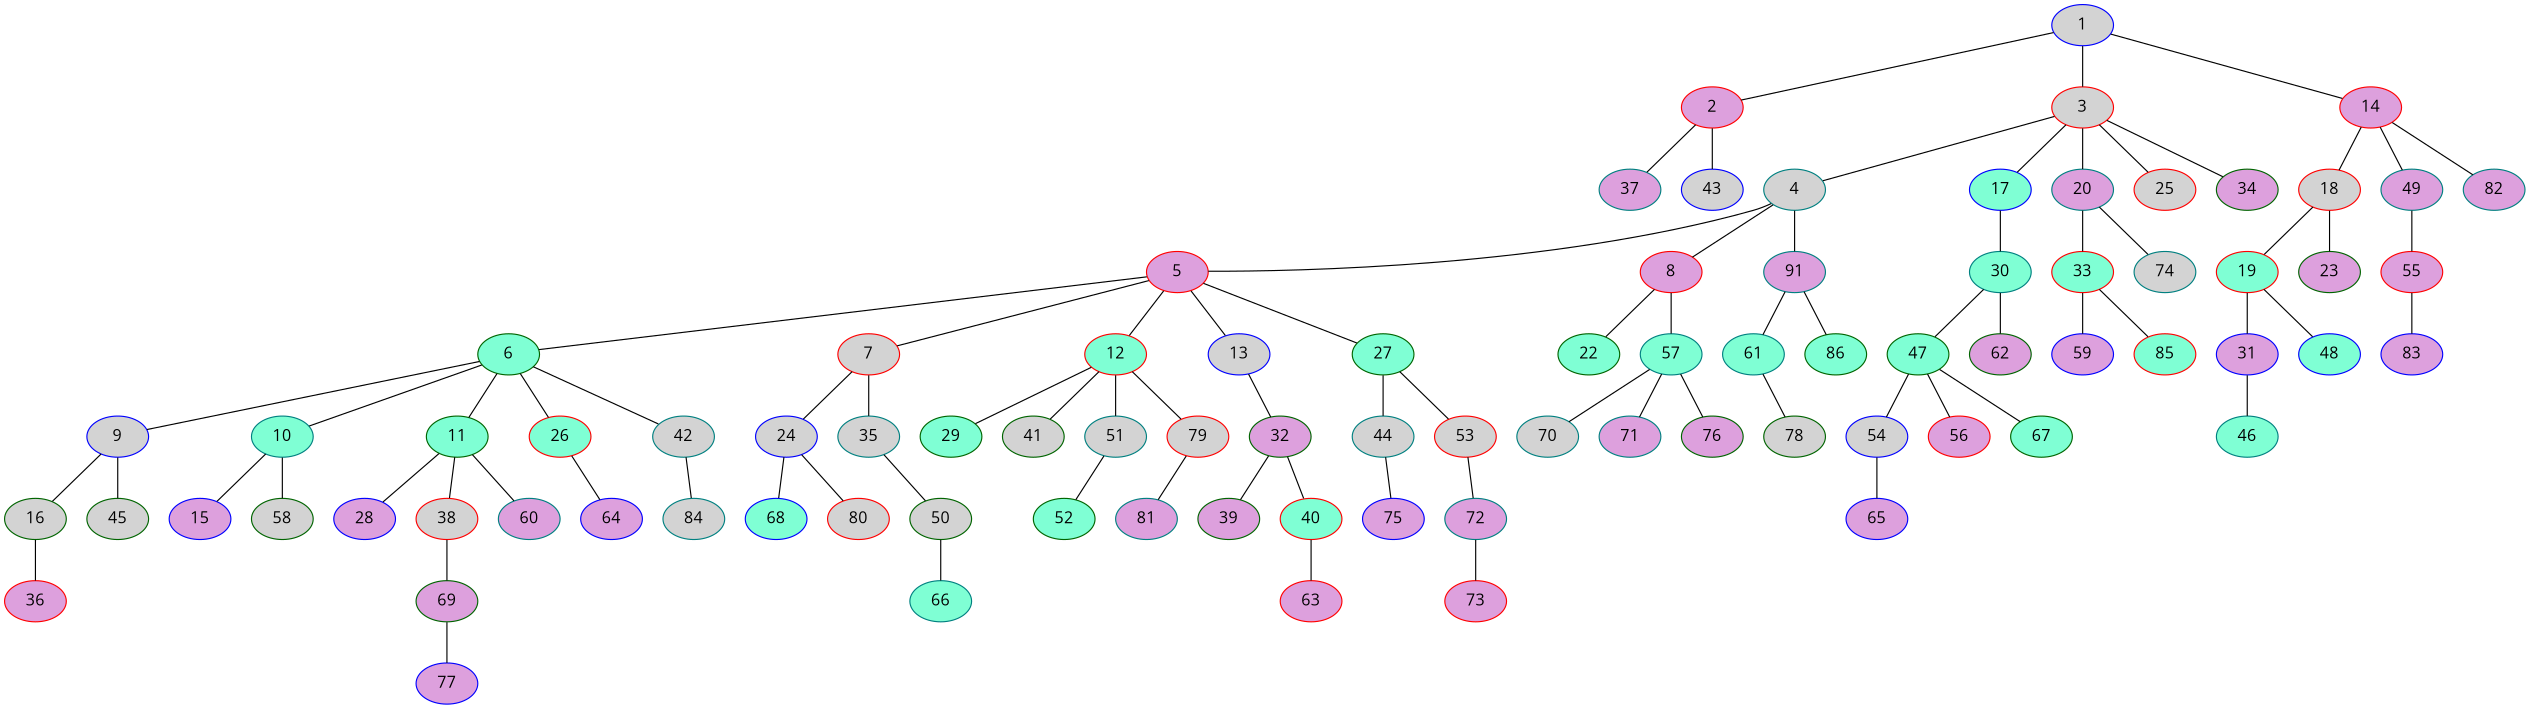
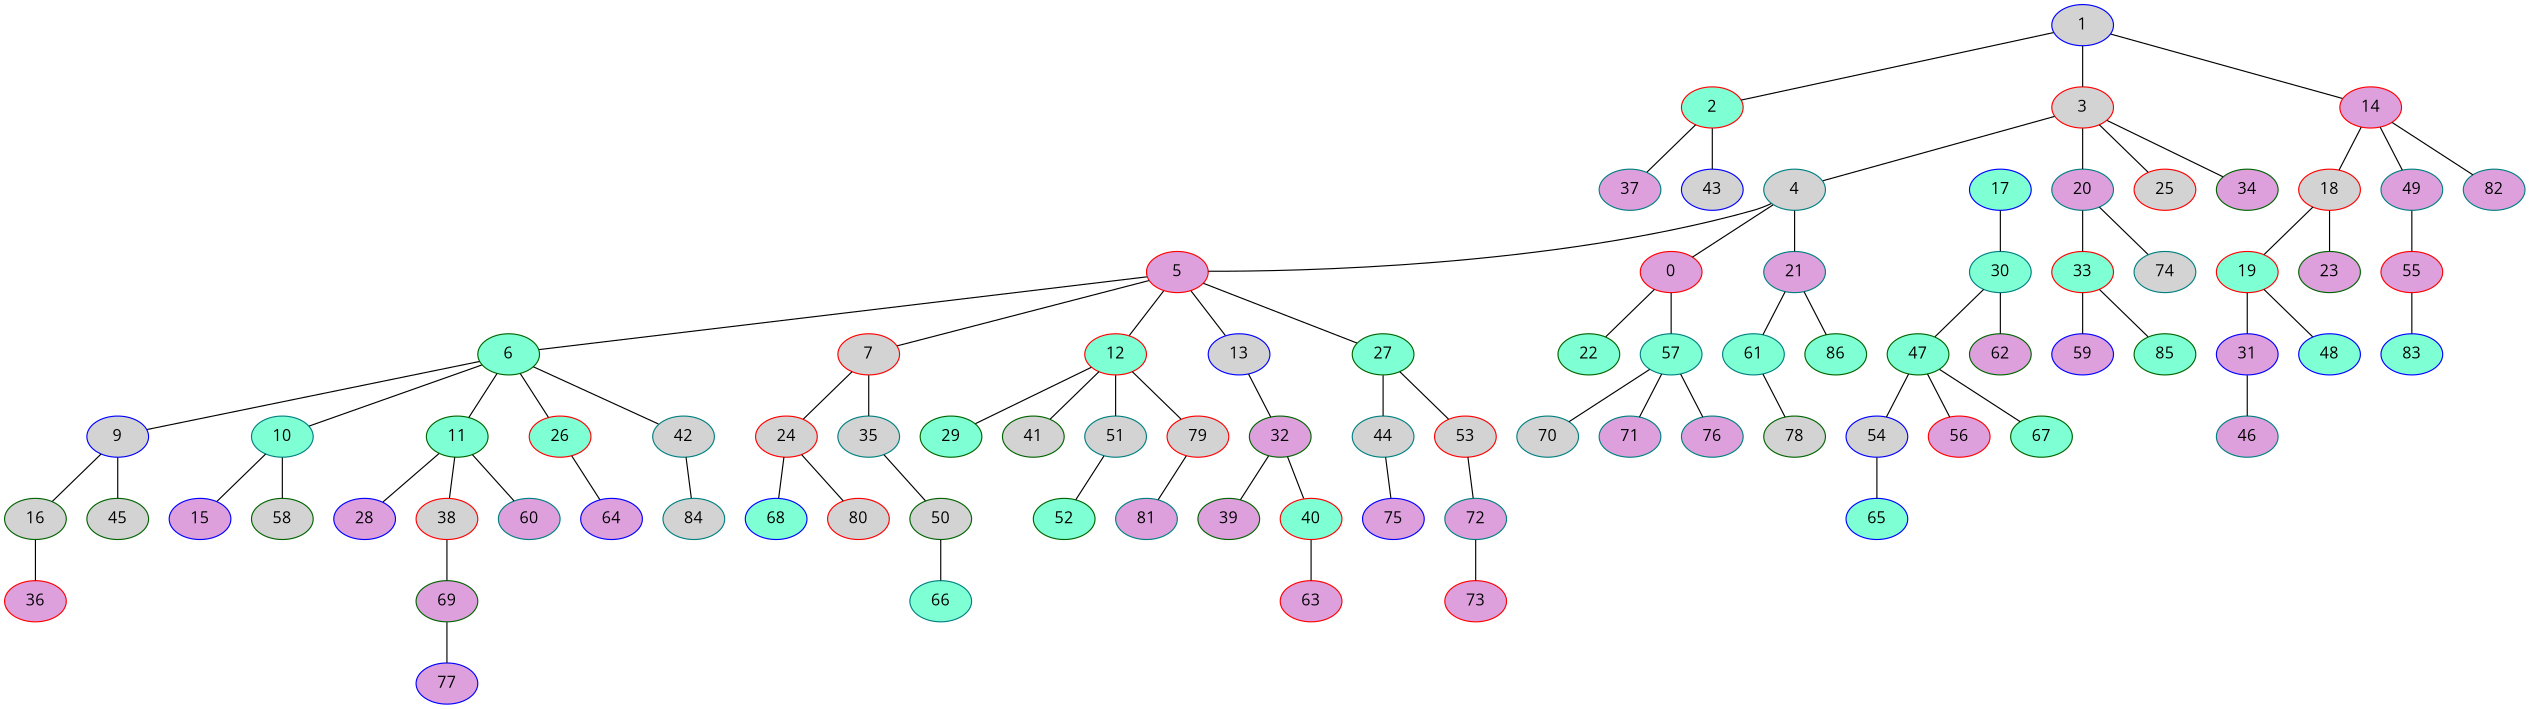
(1712, 107) -> (1712, 107)
(2042, 148) -> none
(1671, 272) -> (1671, 272)
(1795, 272) -> (1795, 272)
(2165, 354) -> (2165, 354)
(2412, 354) -> (2412, 354)
(786, 437) -> (786, 437)
(1712, 437) -> (1712, 437)
(2247, 437) -> (2247, 437)
(1877, 519) -> (1877, 519)
